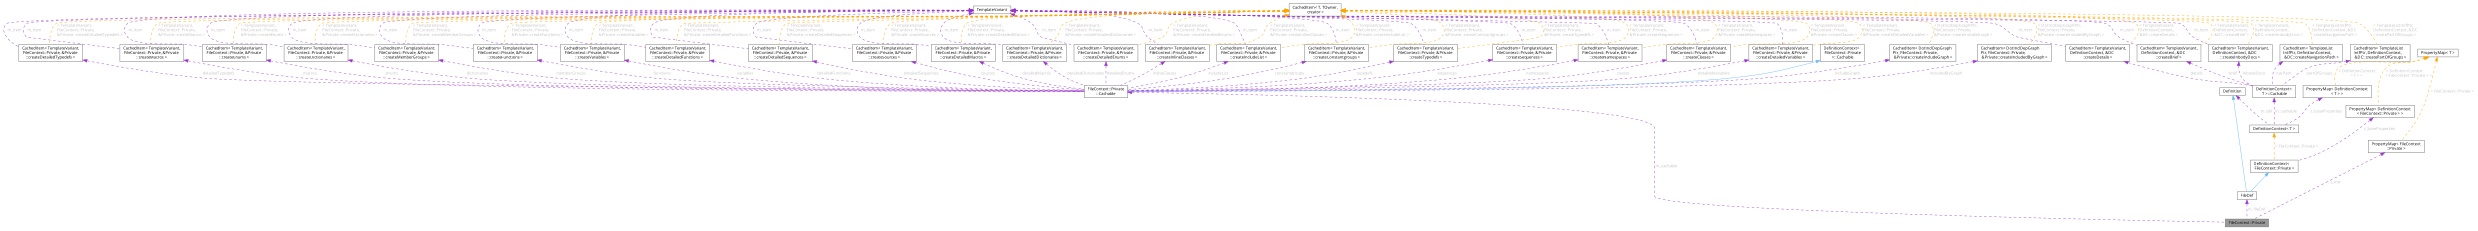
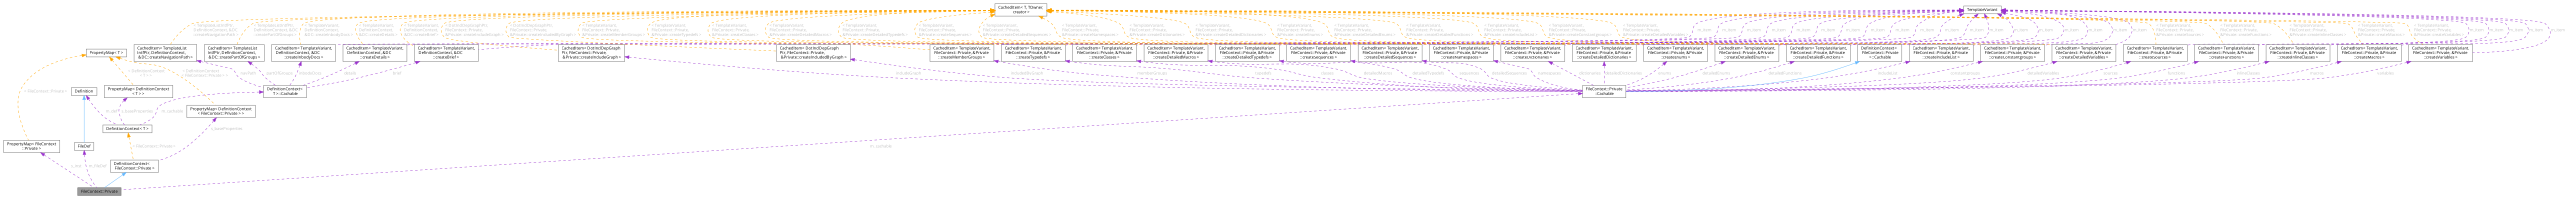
(2258, 184) -> (114, 181)
